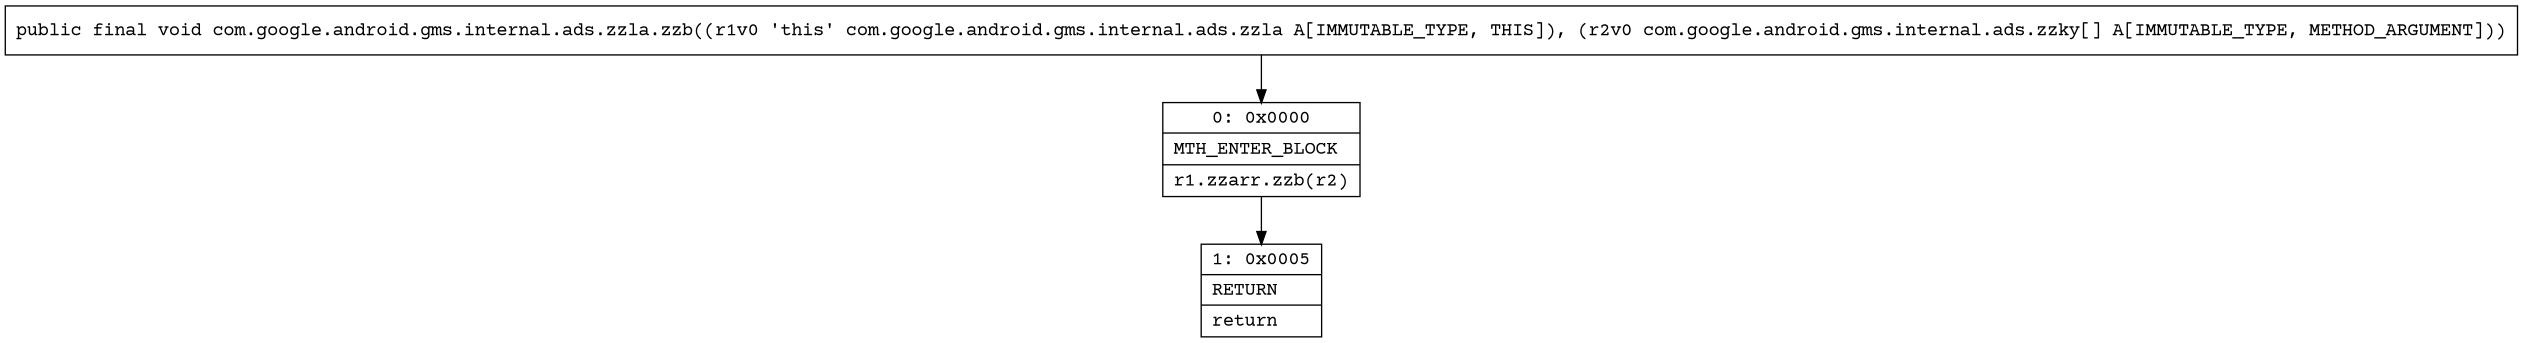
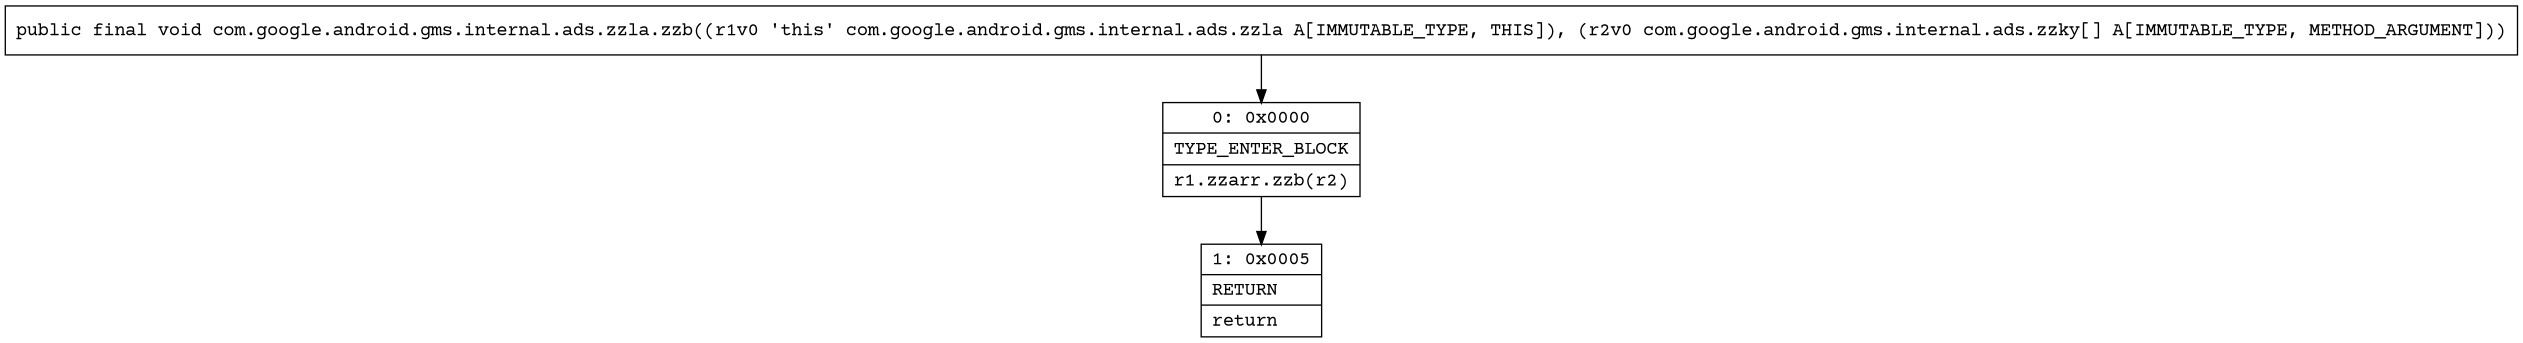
(1255, 148) -> (1261, 148)
